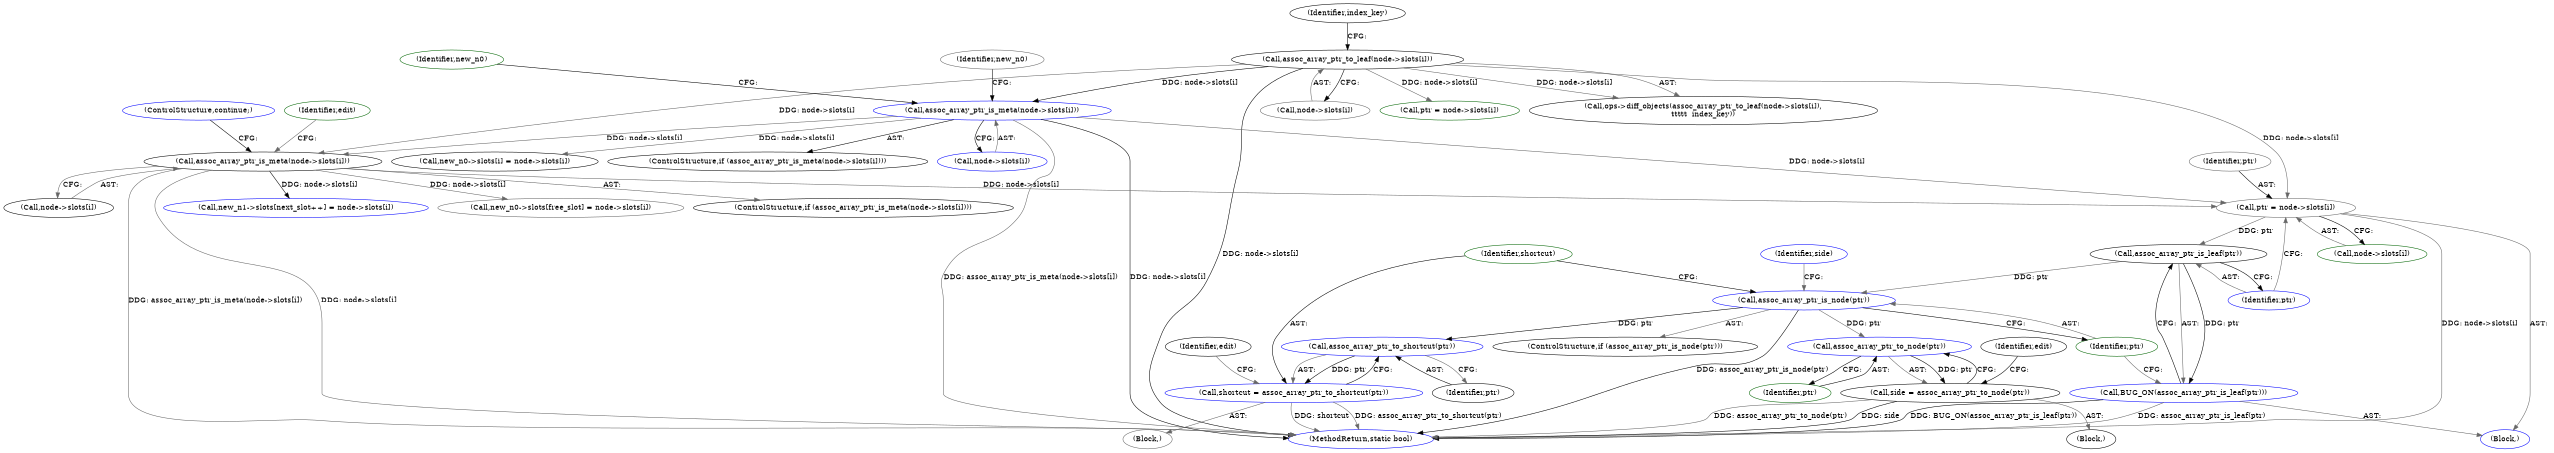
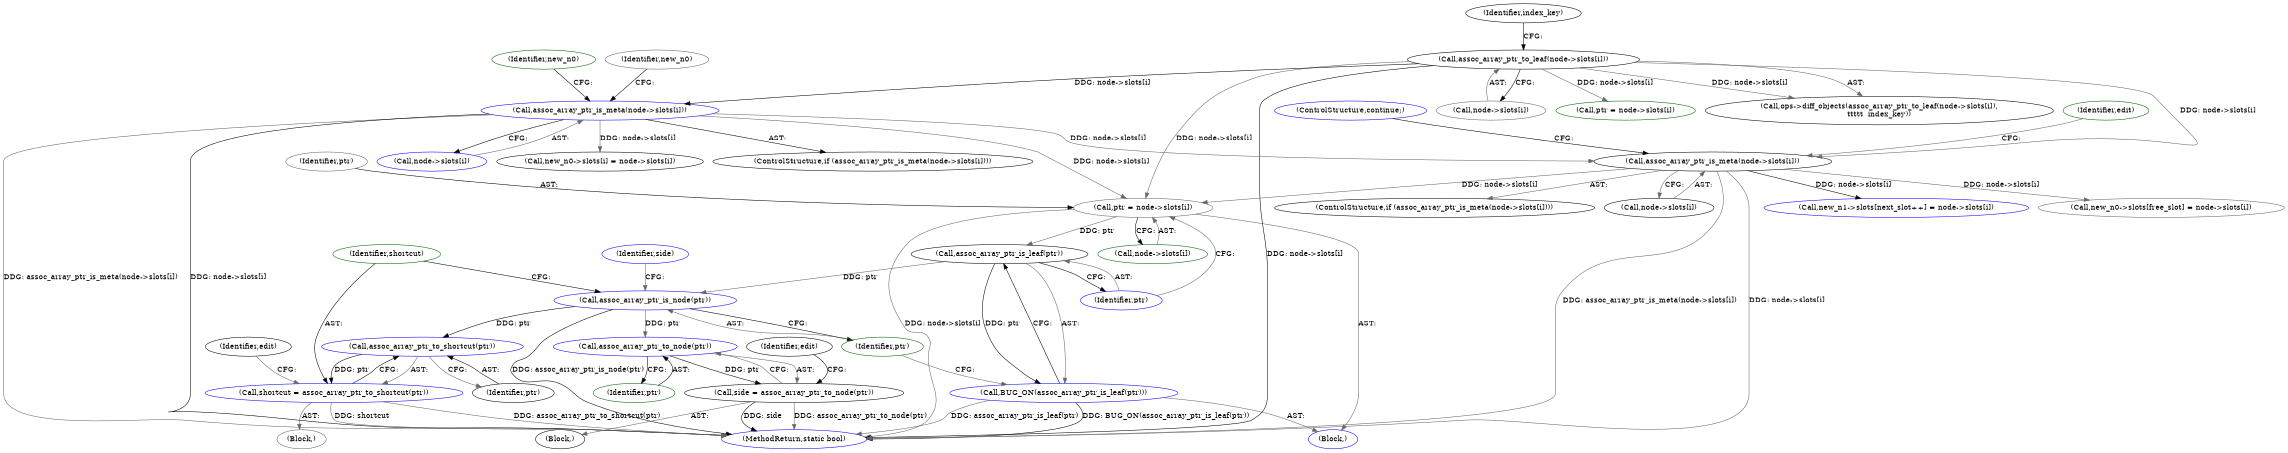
(1625, 347) -> none
(1972, 364) -> (754, 364)
